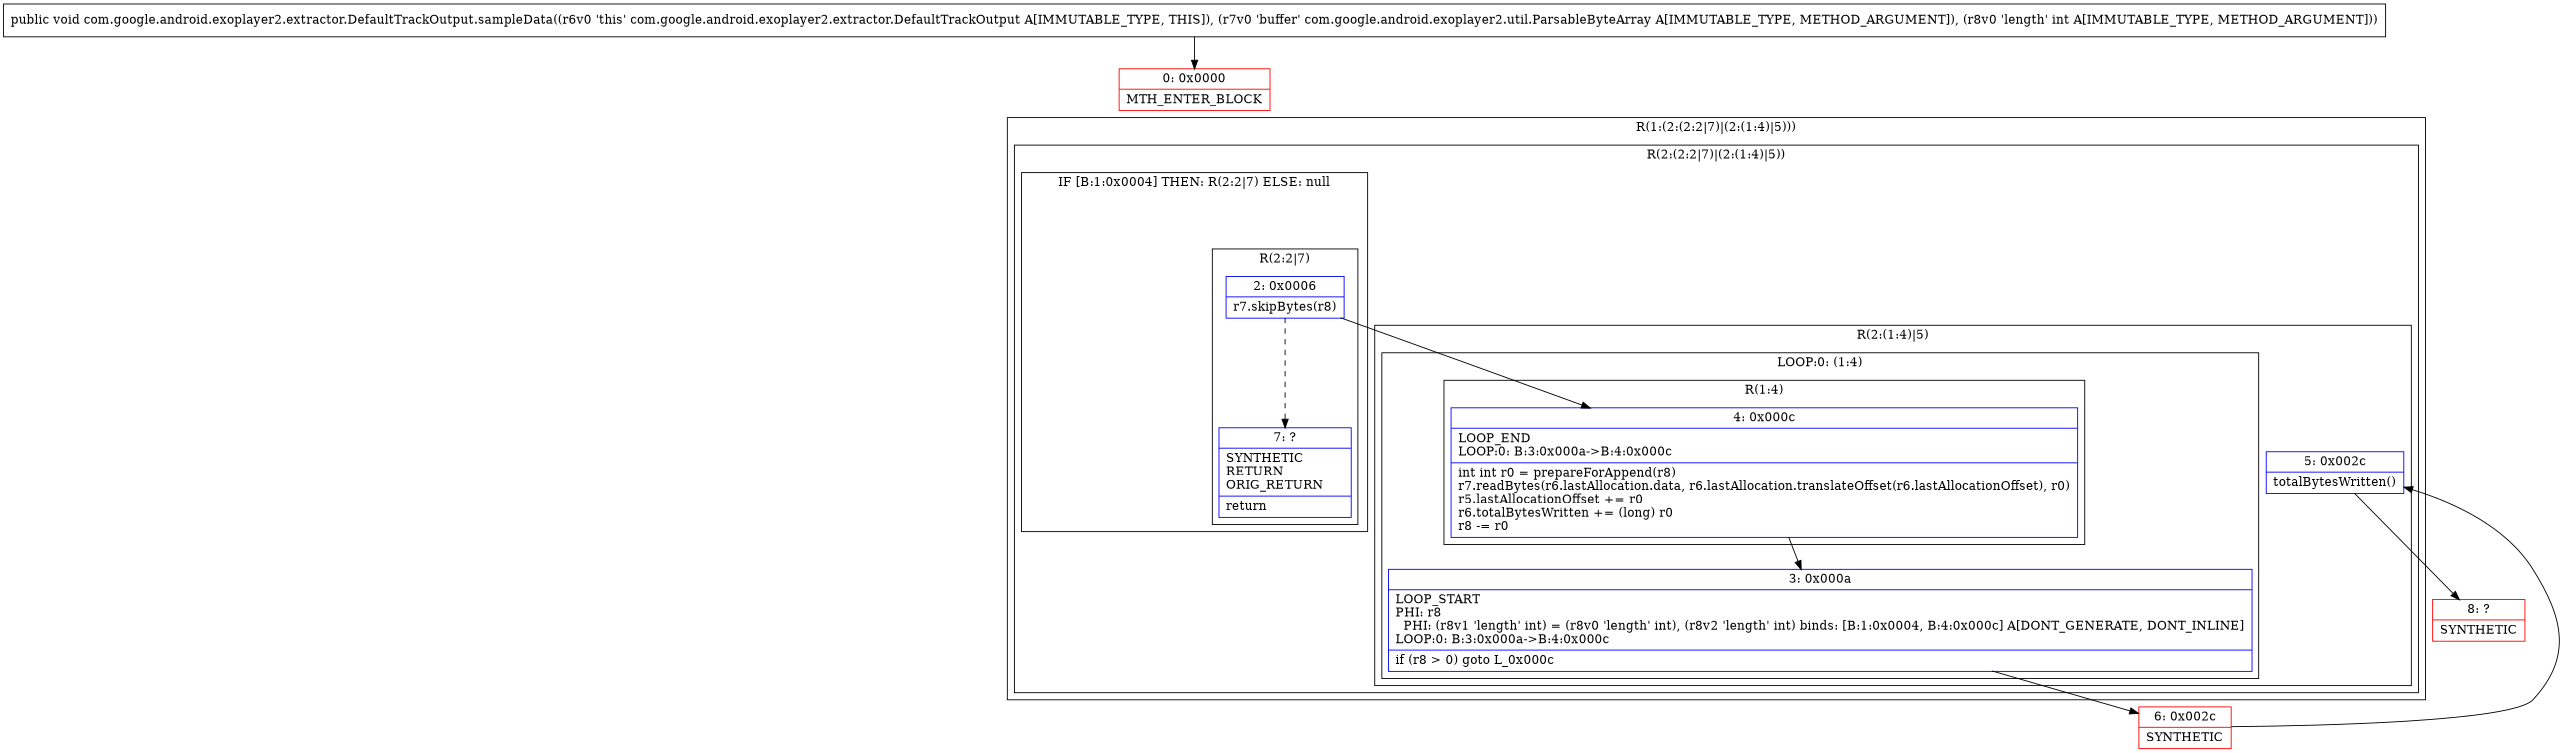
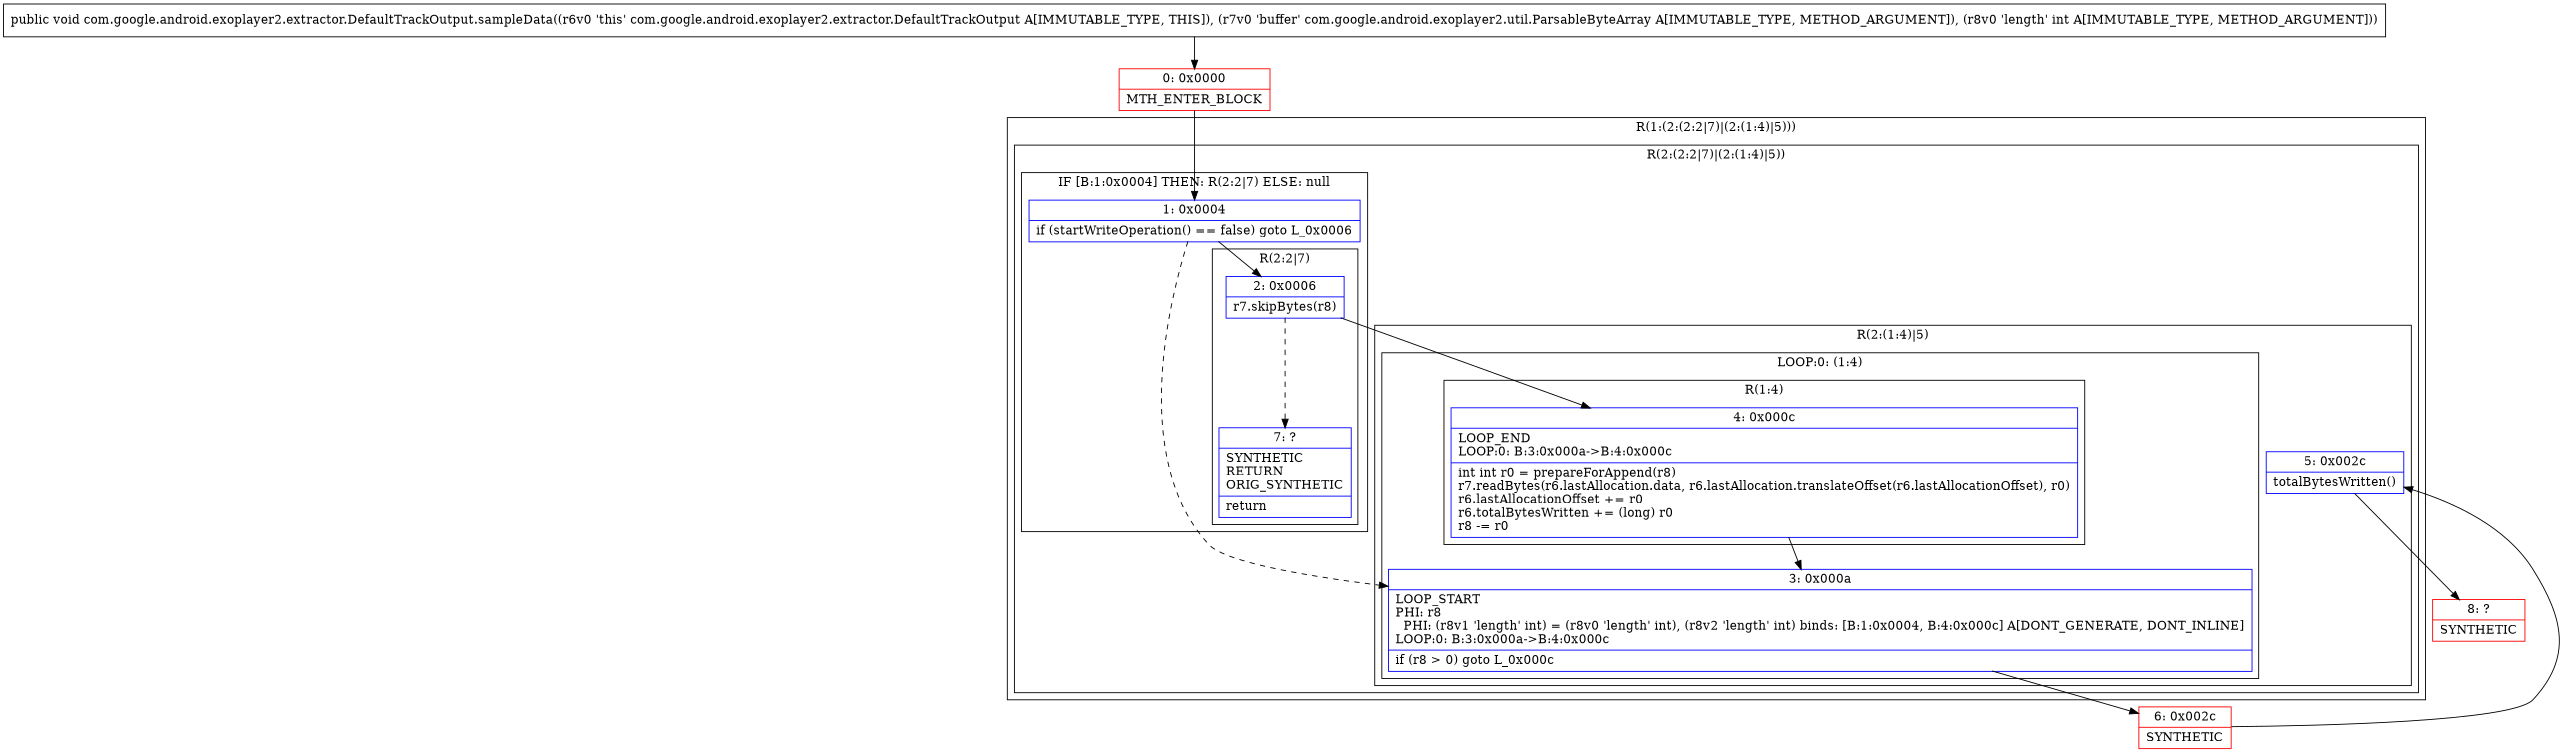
none -> (1195, 221)
(1275, 485) -> (1285, 485)
(1551, 500) -> (1551, 500)
